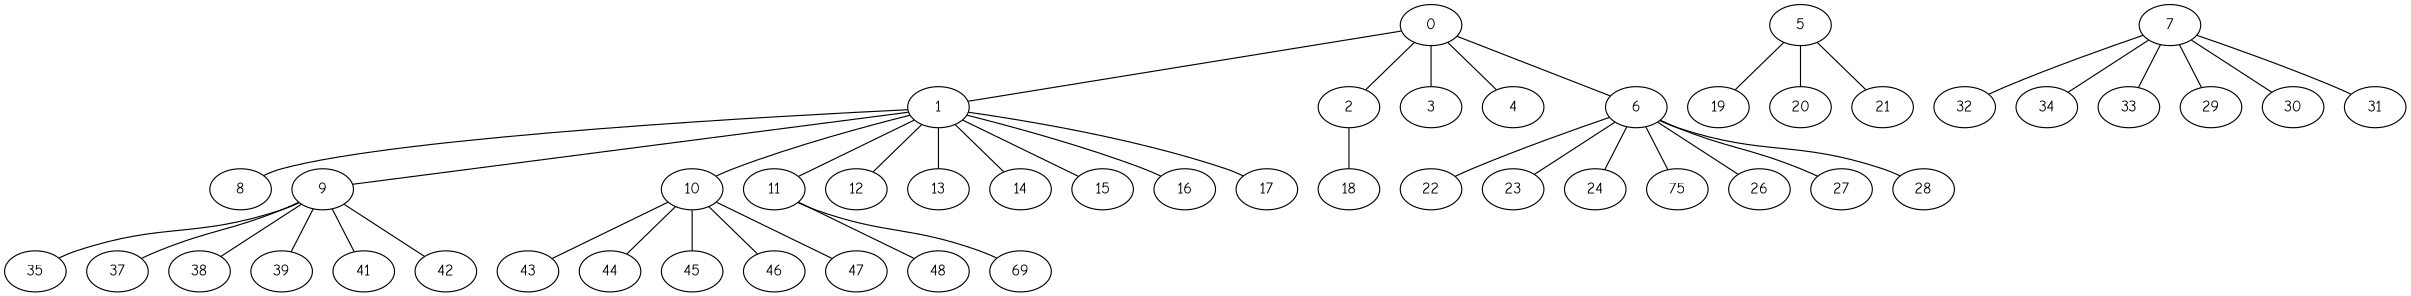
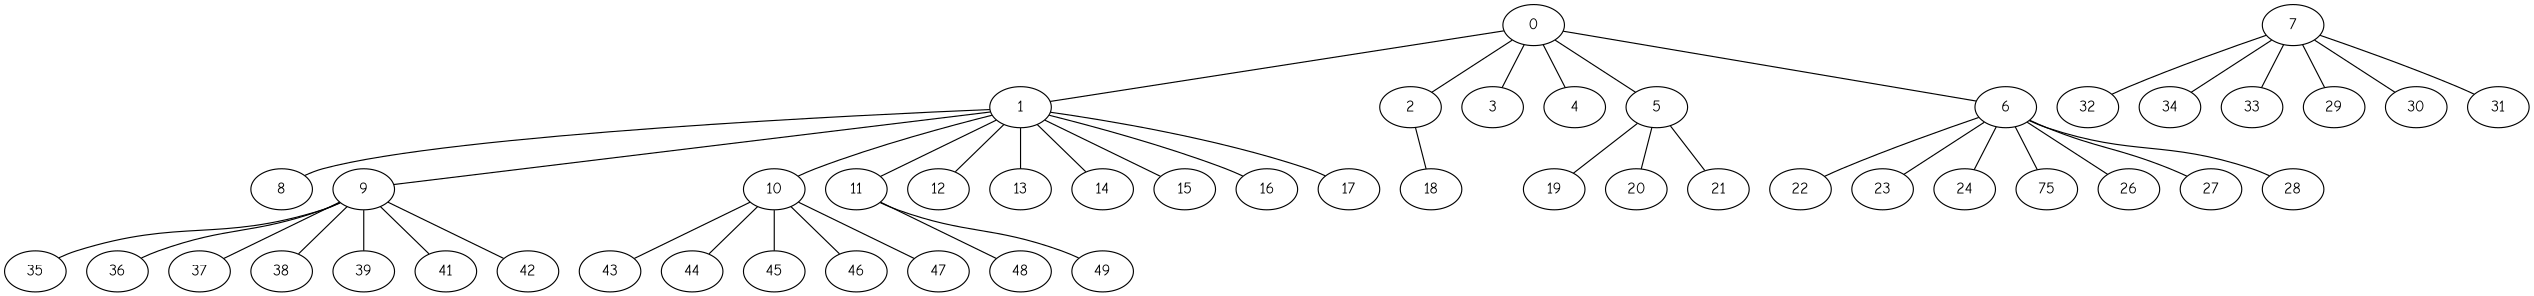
none -> (1595, 66)
none -> (117, 271)
(1021, 271) -> (1103, 271)
